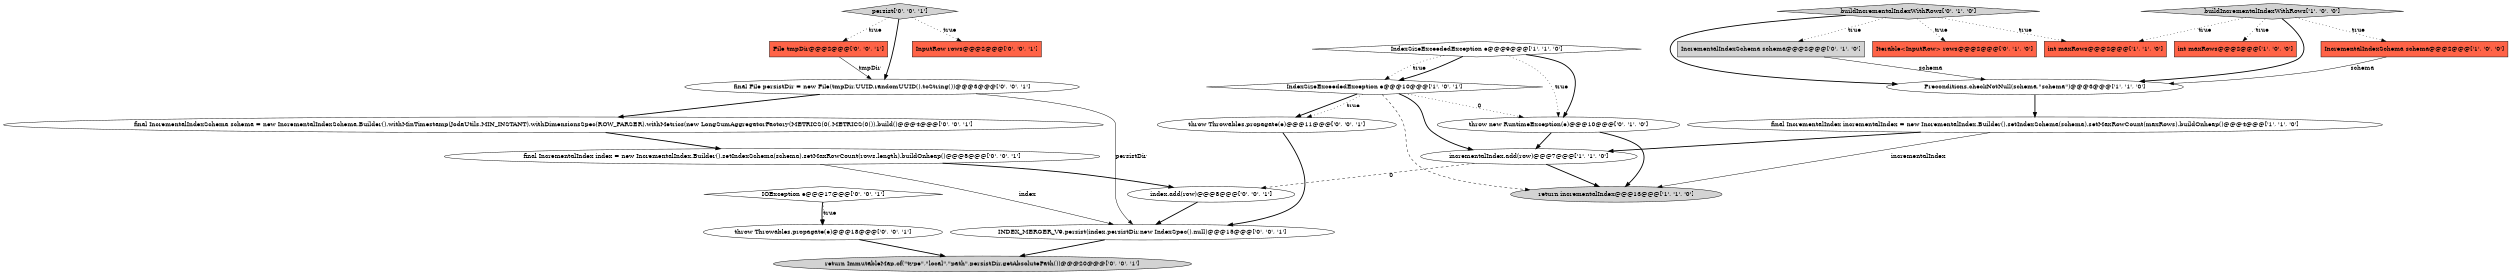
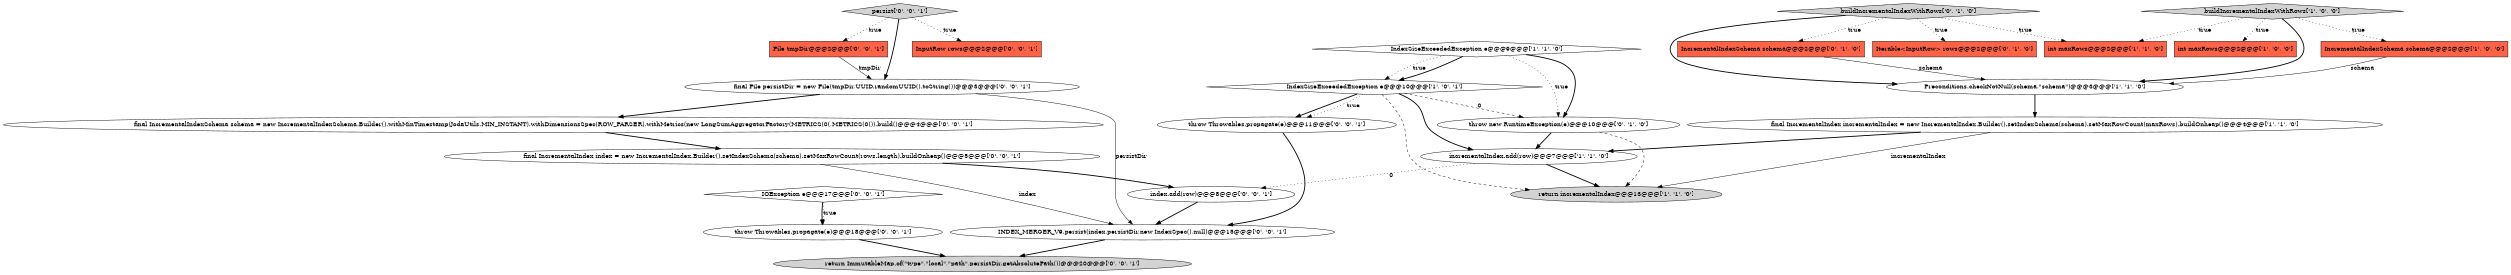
(1771, 49) -> (1771, 49)
(1462, 105) -> (1462, 105)
(1638, 146) -> (1638, 146)
(1370, 175) -> (1370, 175)
